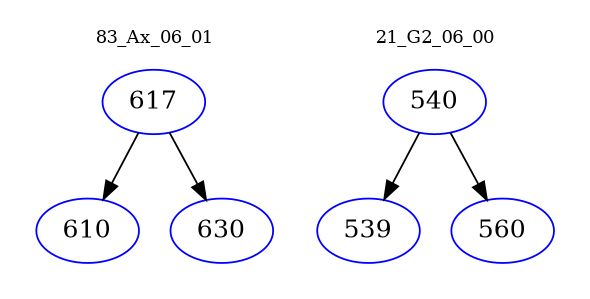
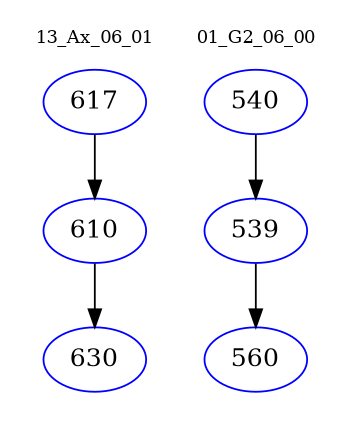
(155, 38) -> (95, 38)
(436, 38) -> (257, 38)
(183, 158) -> (95, 286)
(464, 158) -> (256, 286)
